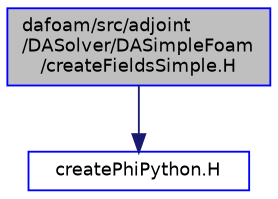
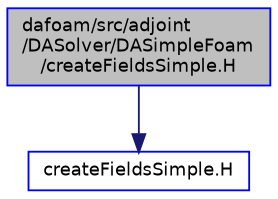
(139, 171) -> (139, 171)
